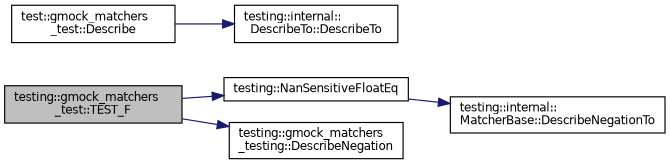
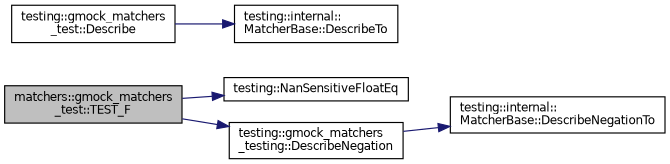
(93, 24) -> (93, 24)
(316, 24) -> (316, 24)
(423, 101) -> (421, 129)
(93, 104) -> (93, 104)
